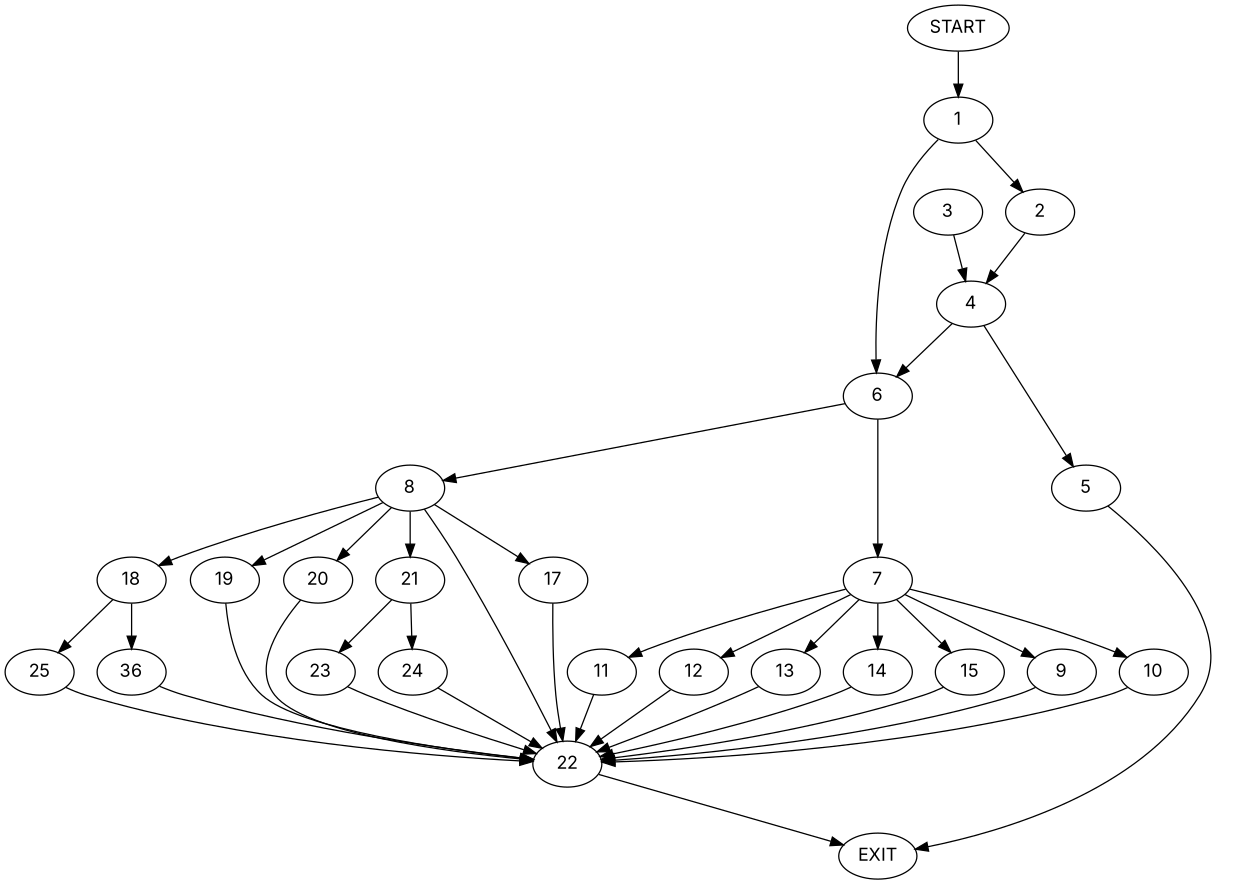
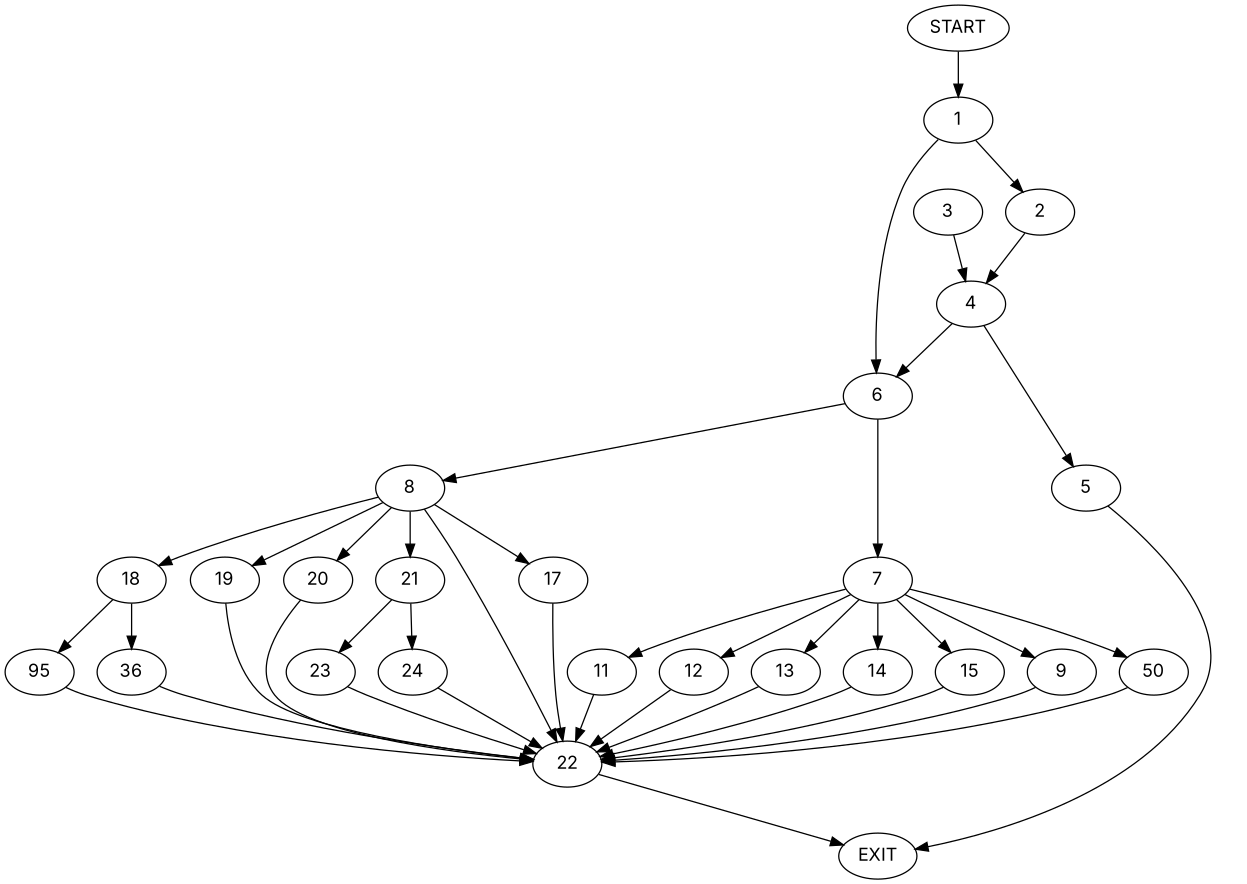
(40, 672) -> (40, 672)
(1154, 672) -> (1154, 672)
